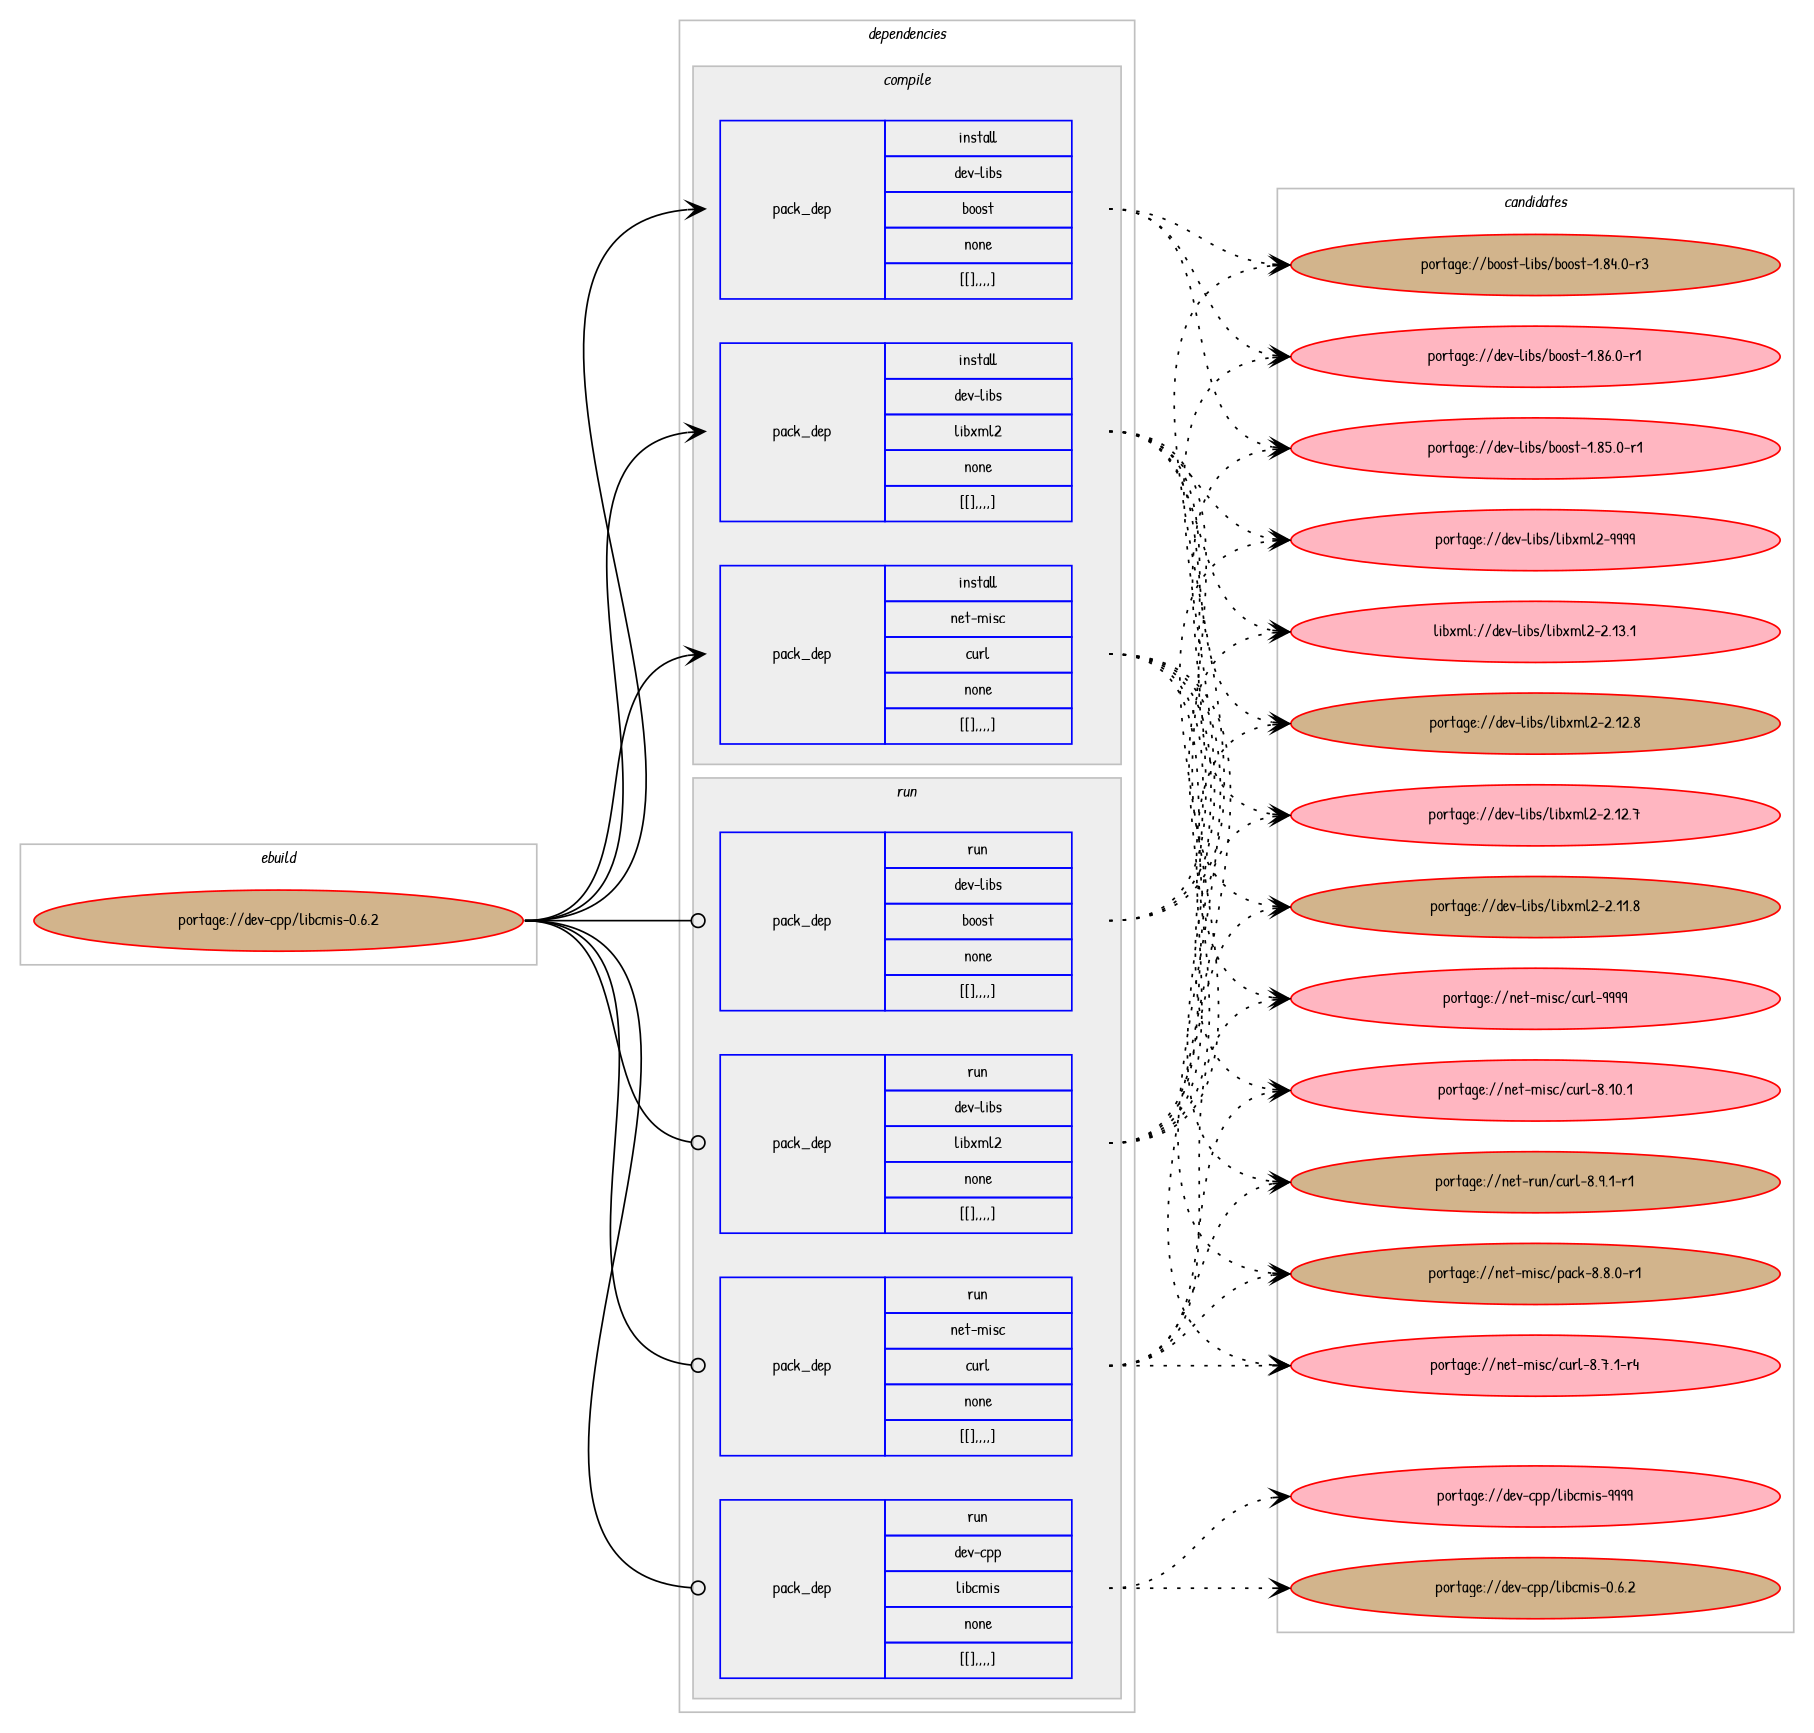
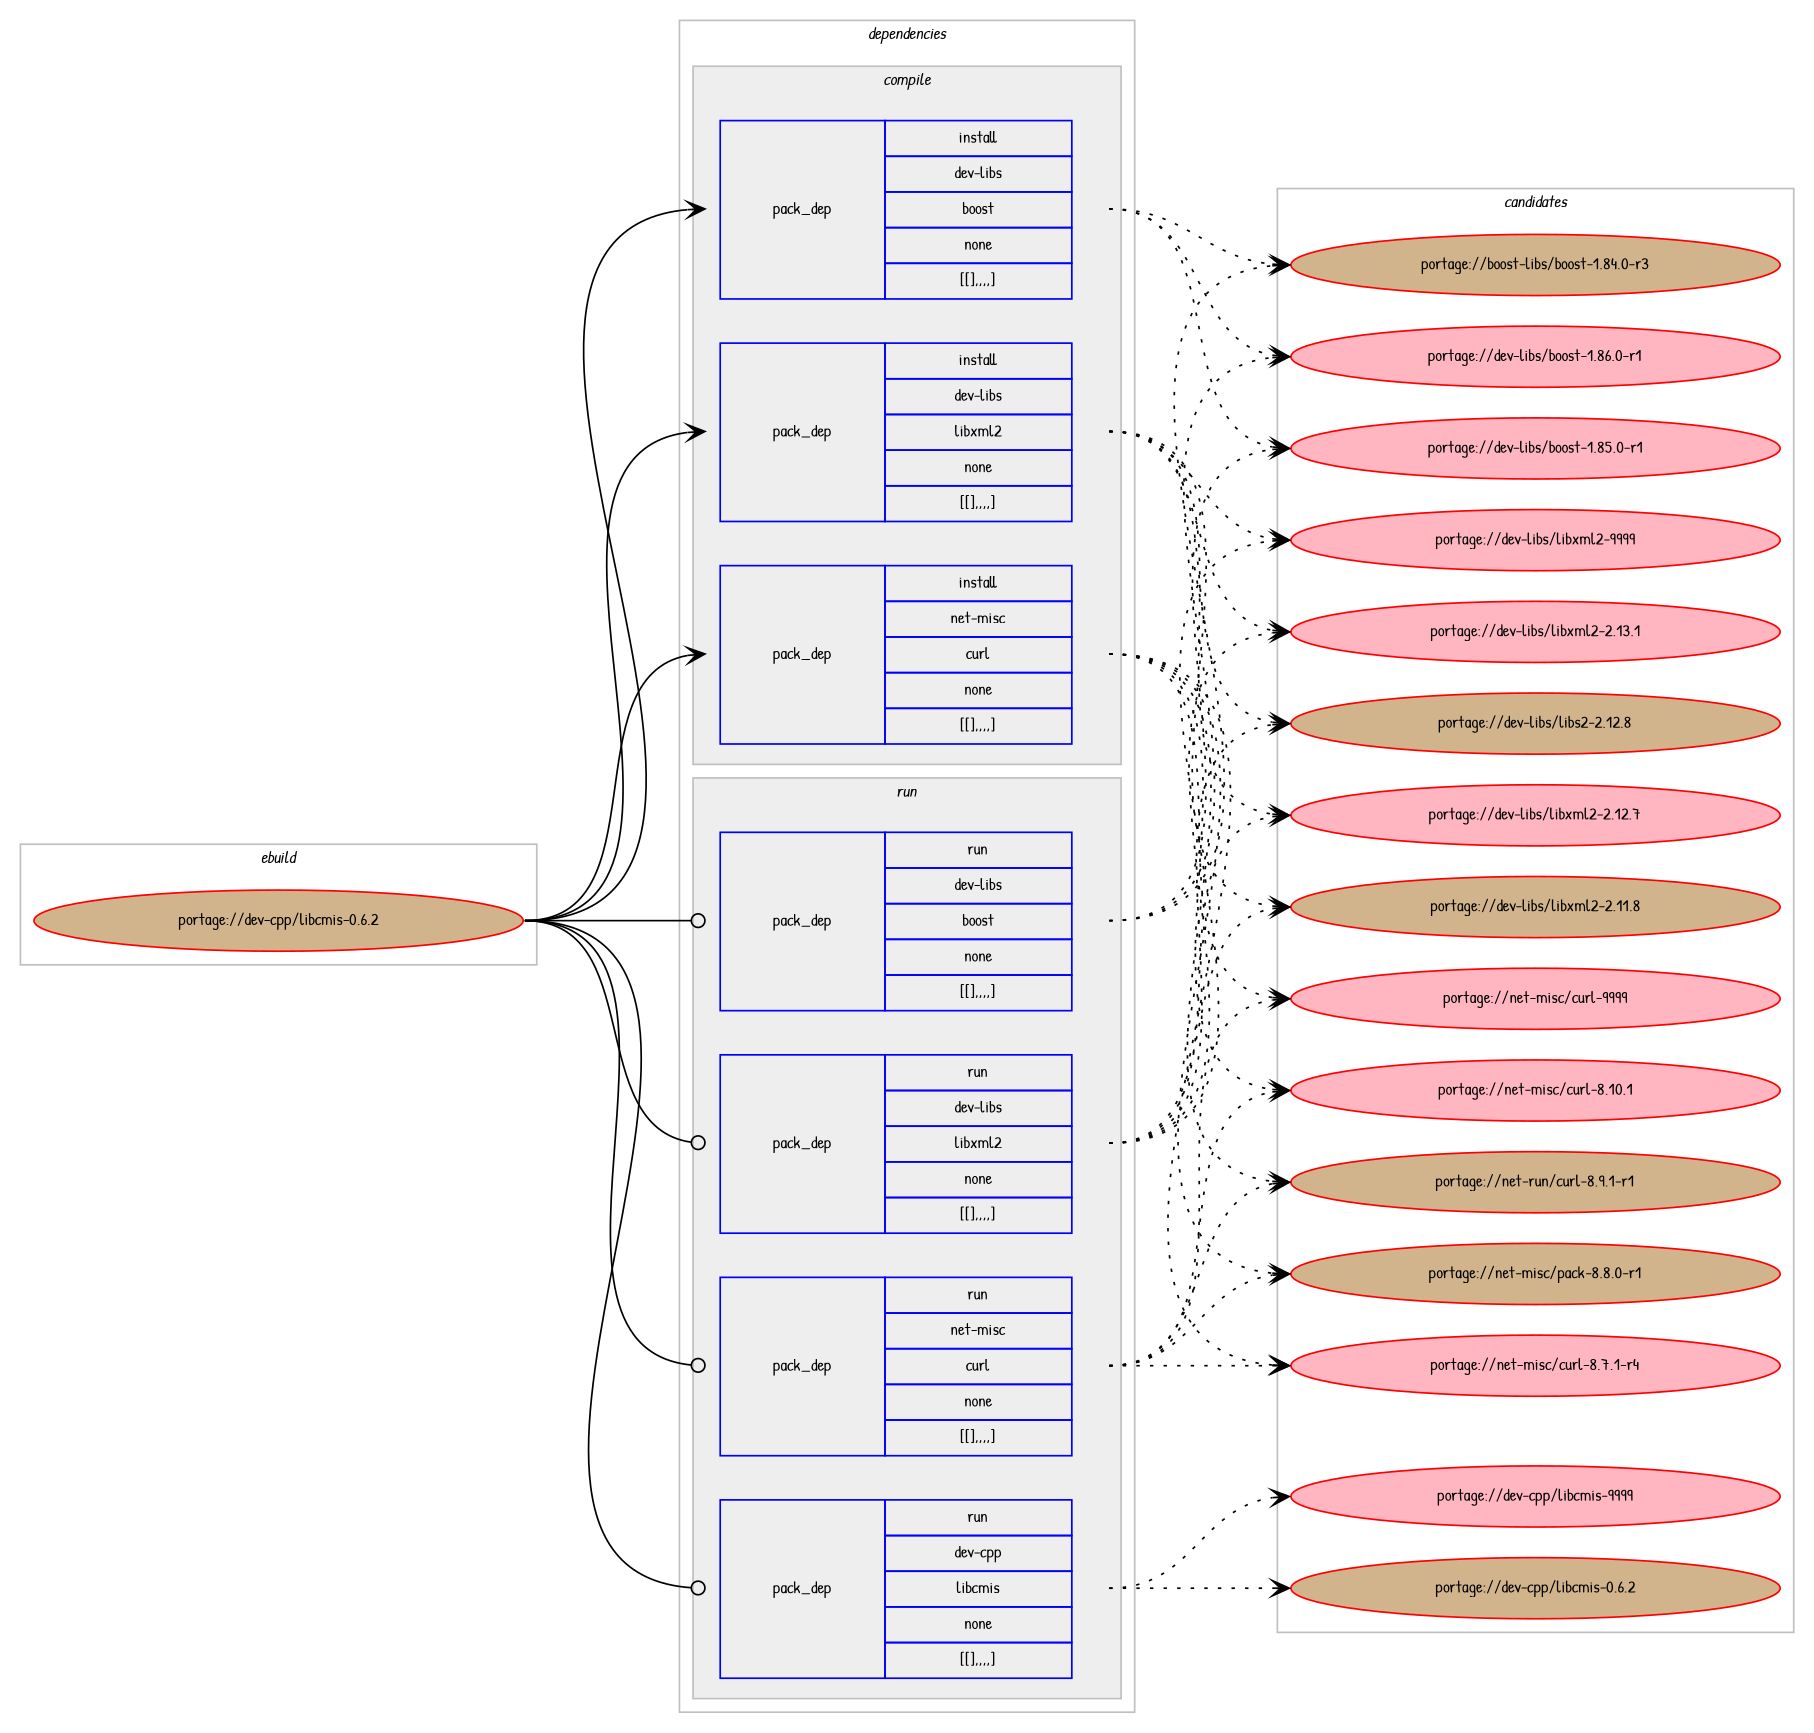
(1536, 632) -> (1536, 632)
(1536, 724) -> (1536, 724)
